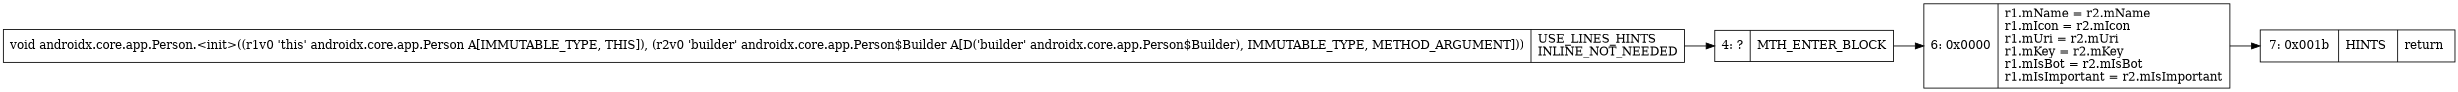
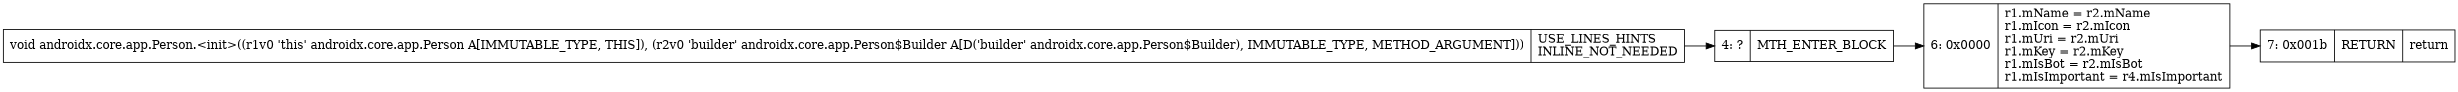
(2366, 46) -> (2369, 46)
(2114, 77) -> (2114, 77)
